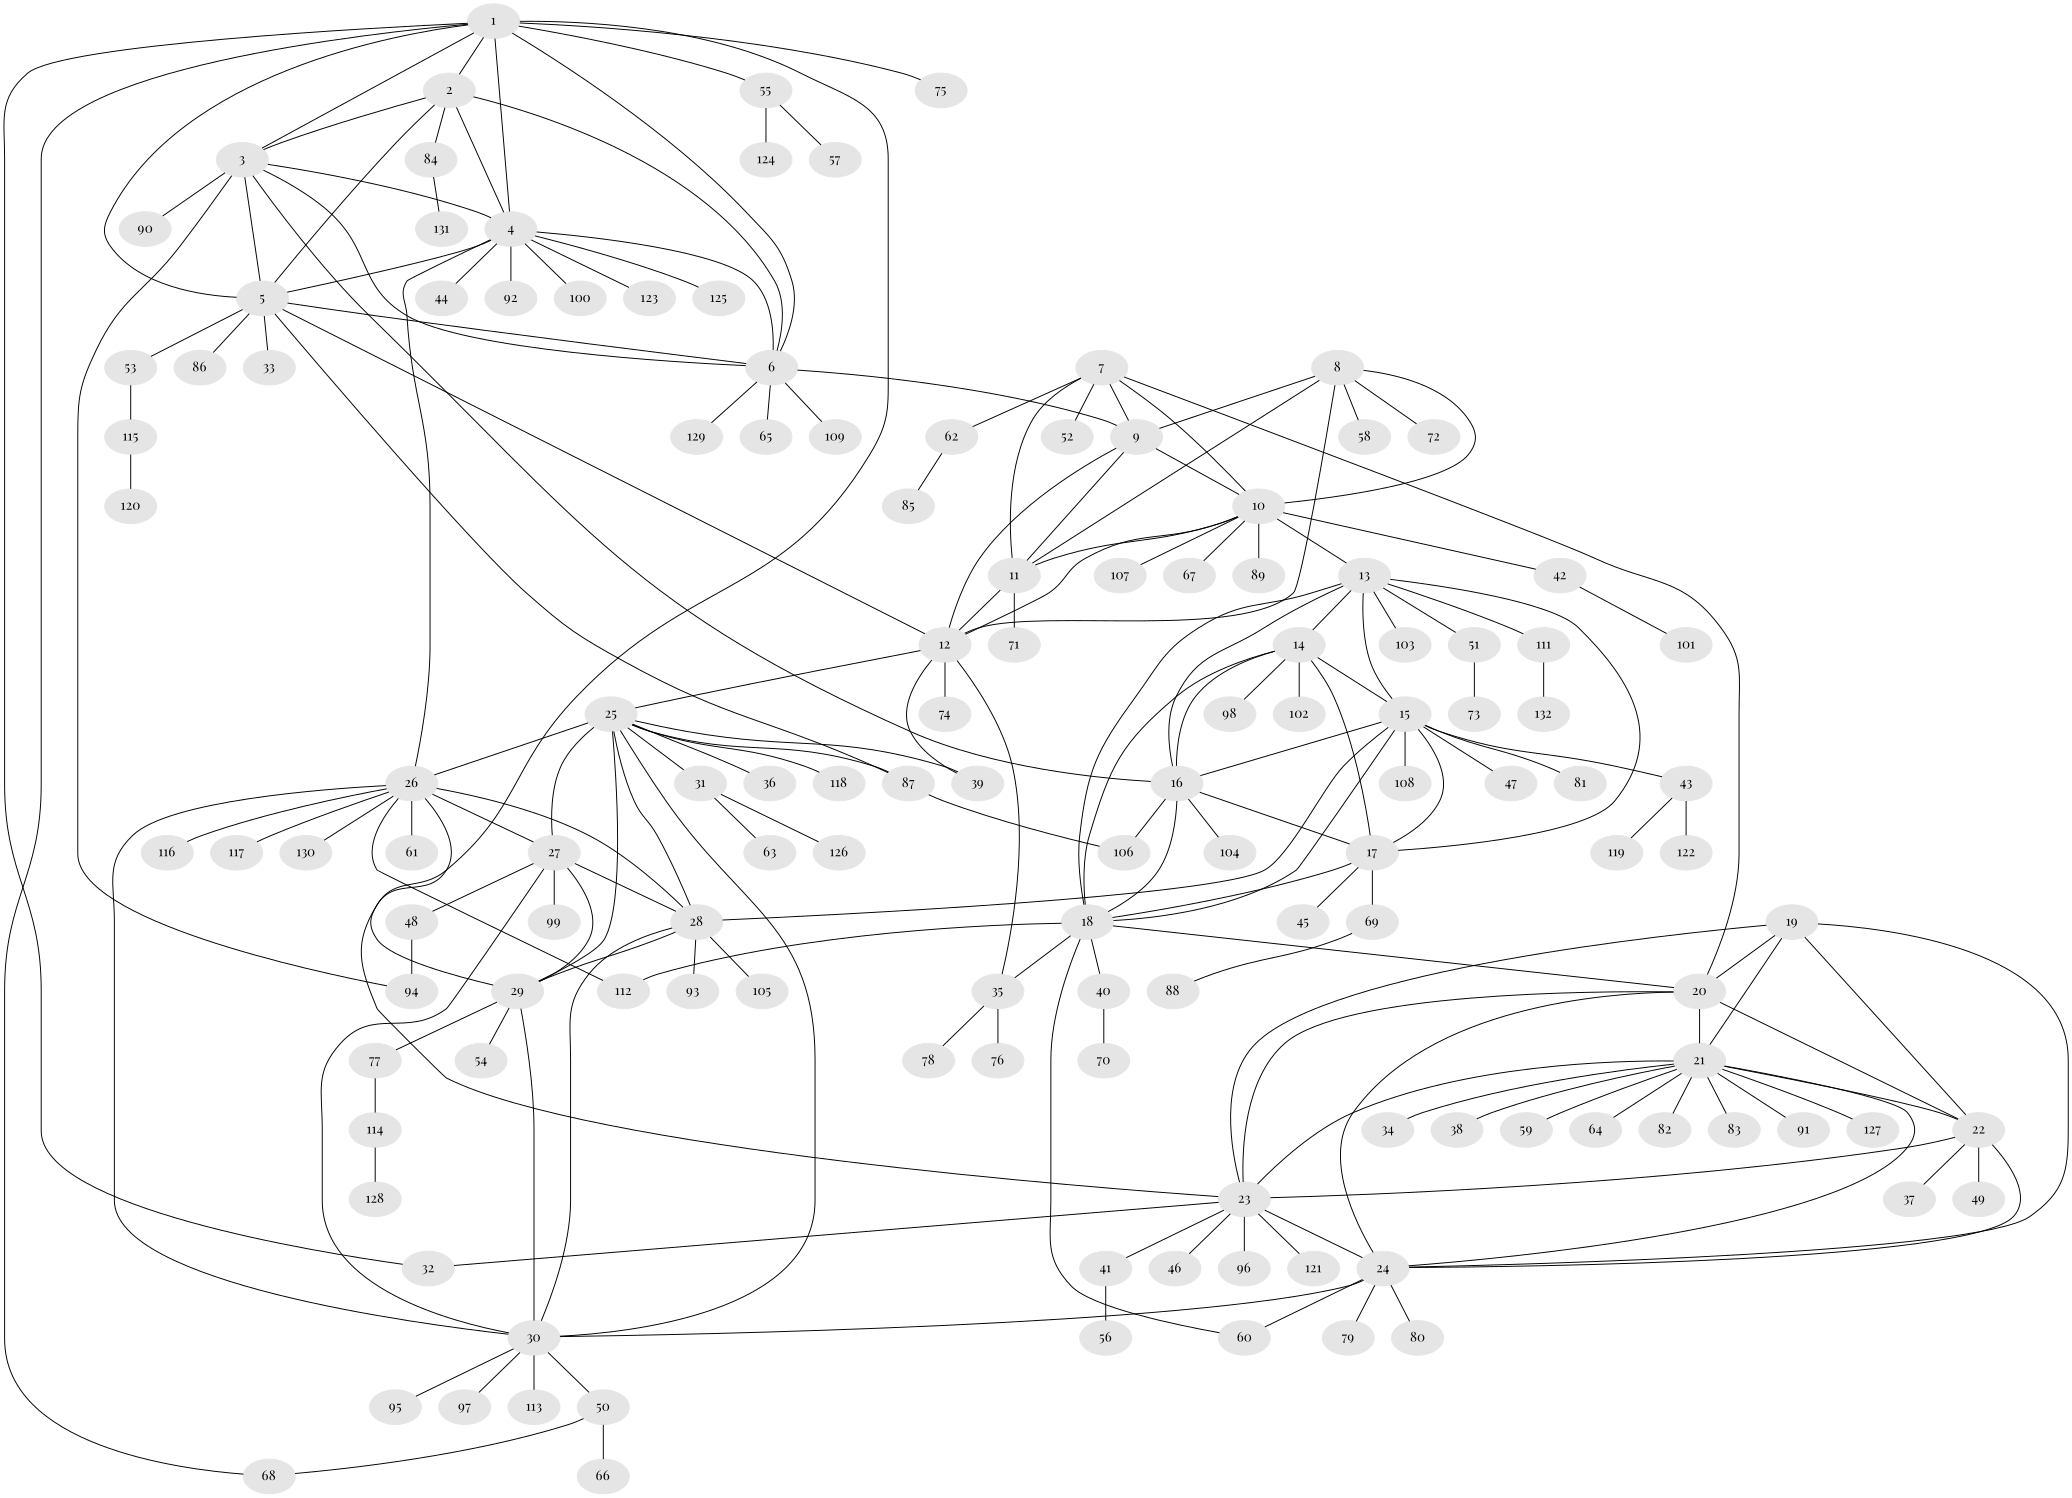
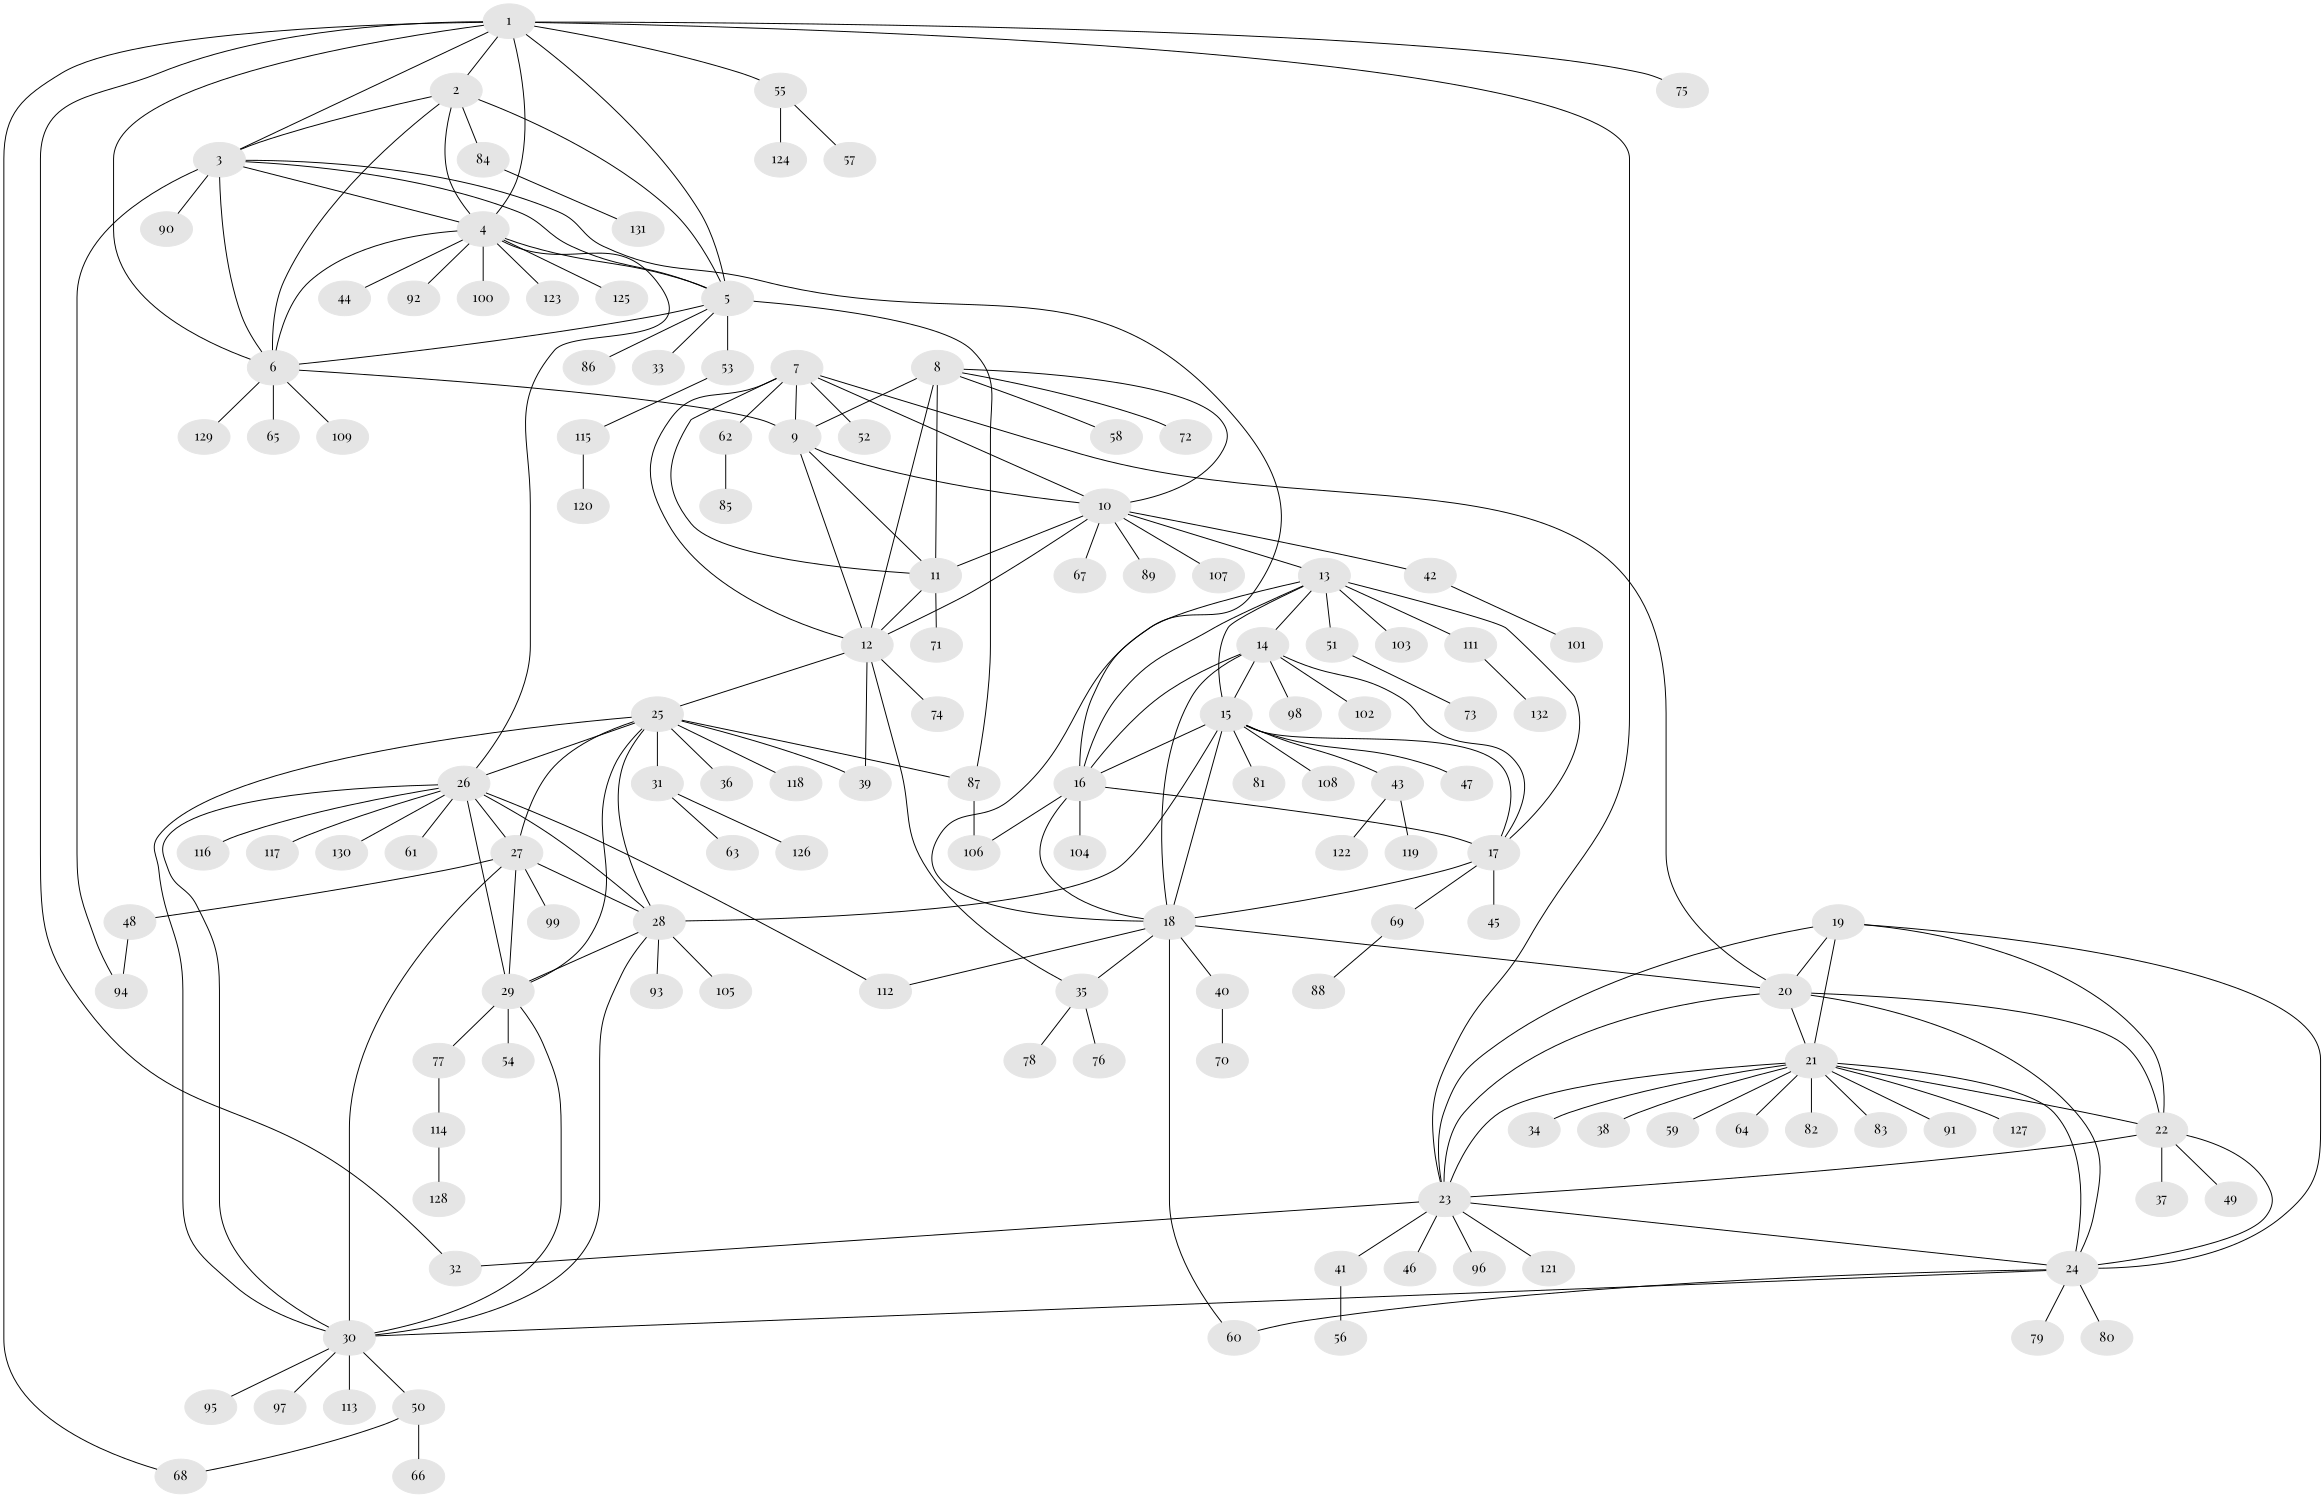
(604, 472) -> (664, 517)
